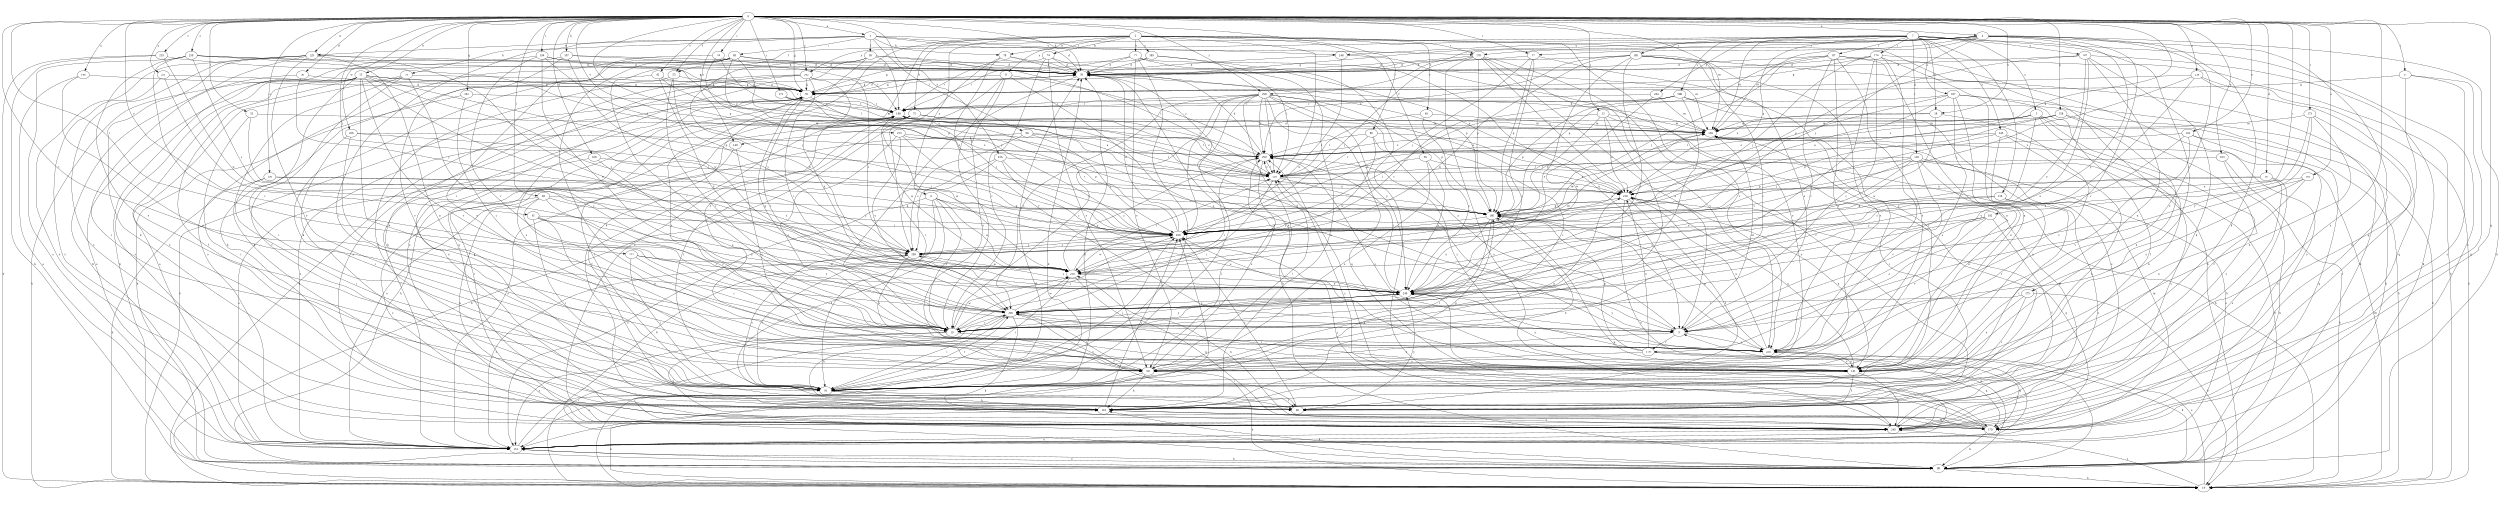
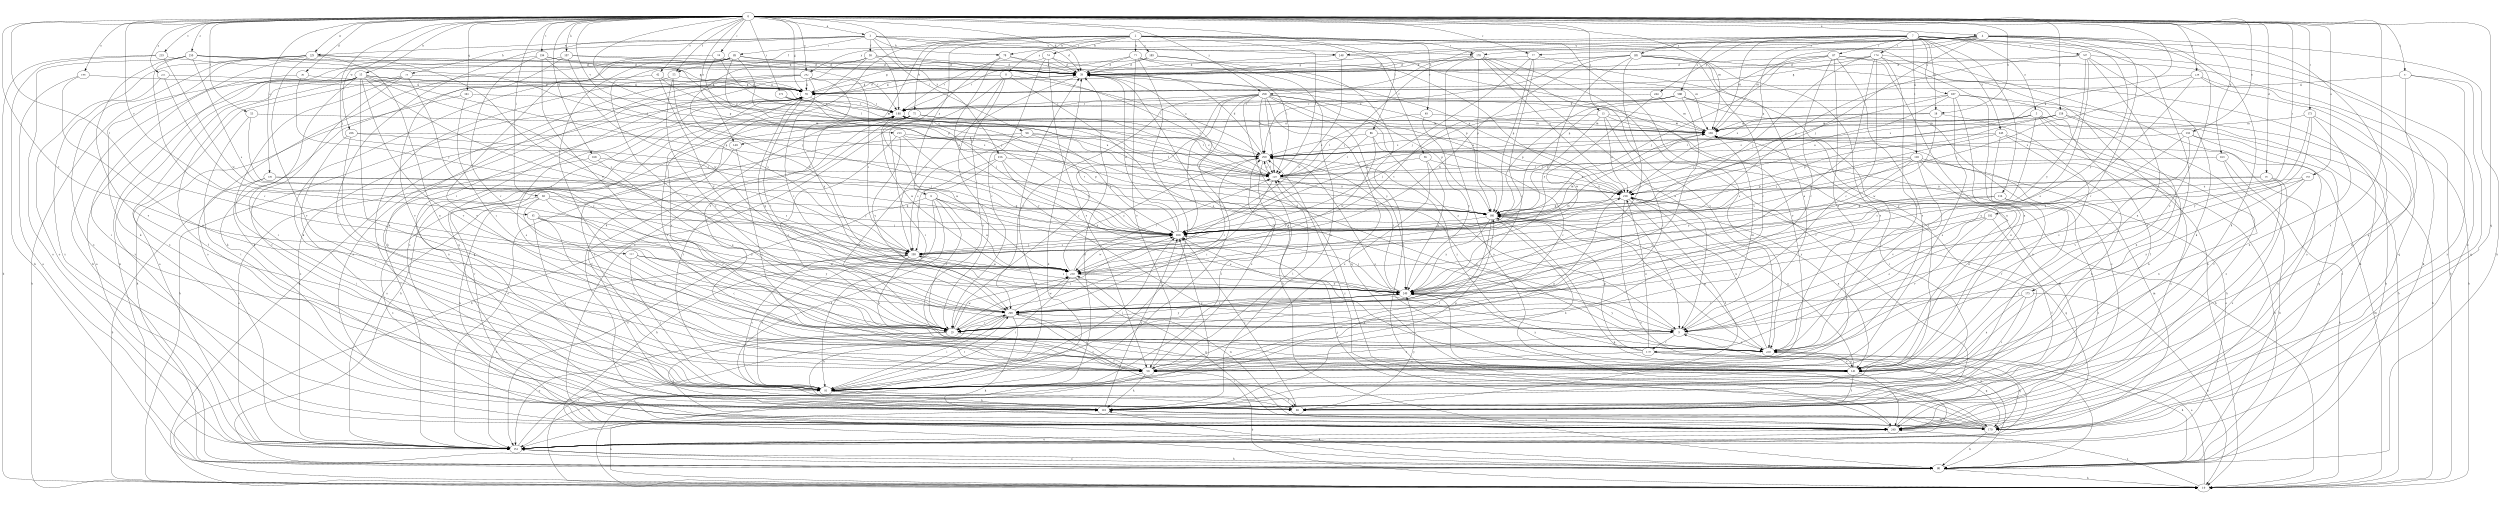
(1566, 228) -> (1298, 250)
(1473, 363) -> (1126, 345)
